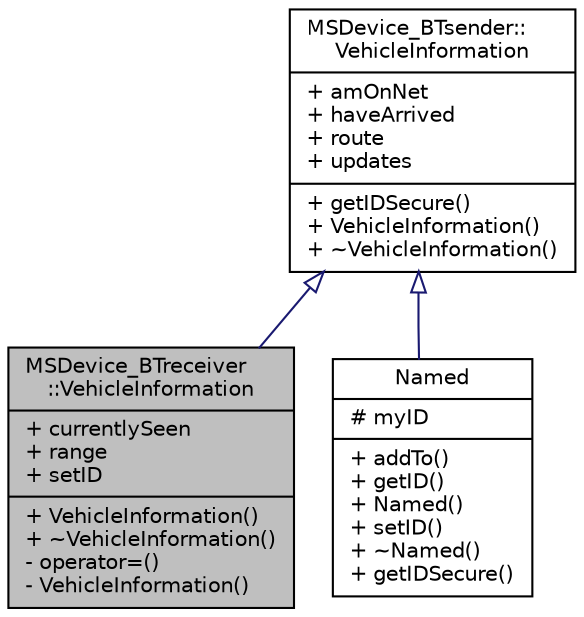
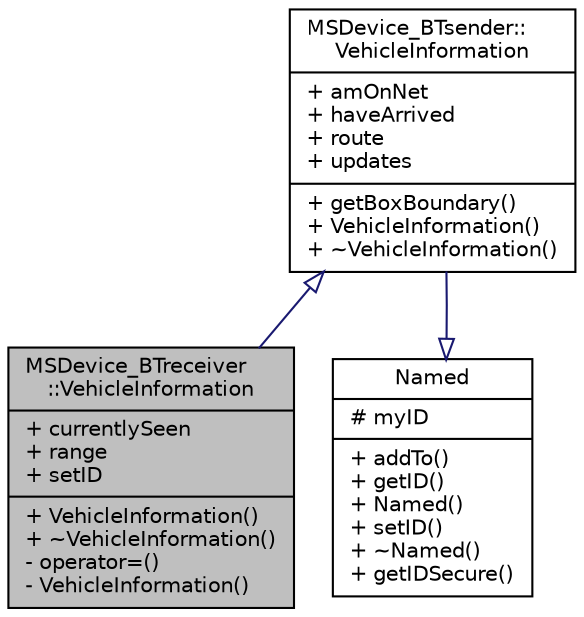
(390, 204) -> (412, 204)
(418, 326) -> (447, 305)
